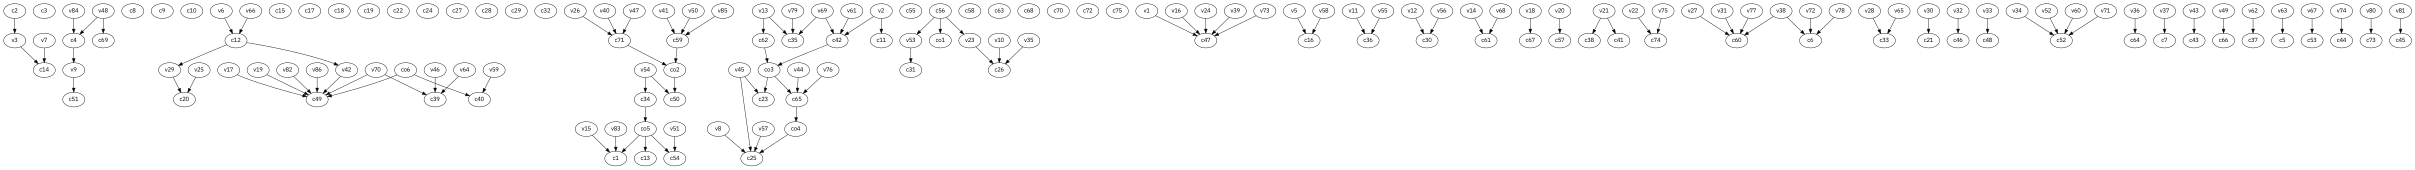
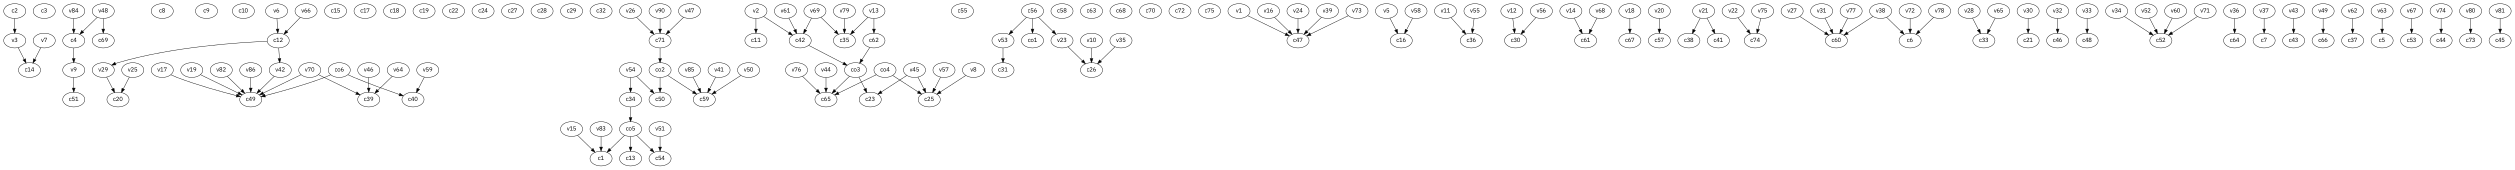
(605, 11) -> (660, 11)
(676, 53) -> (681, 84)
(796, 112) -> (857, 84)
